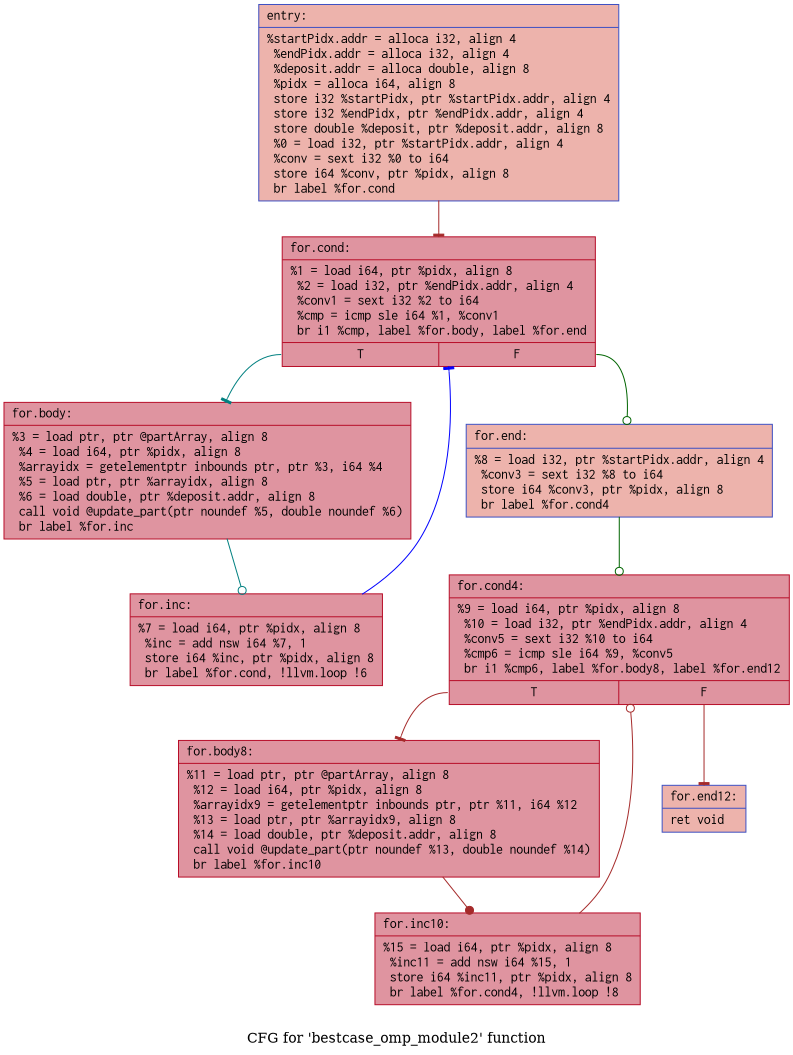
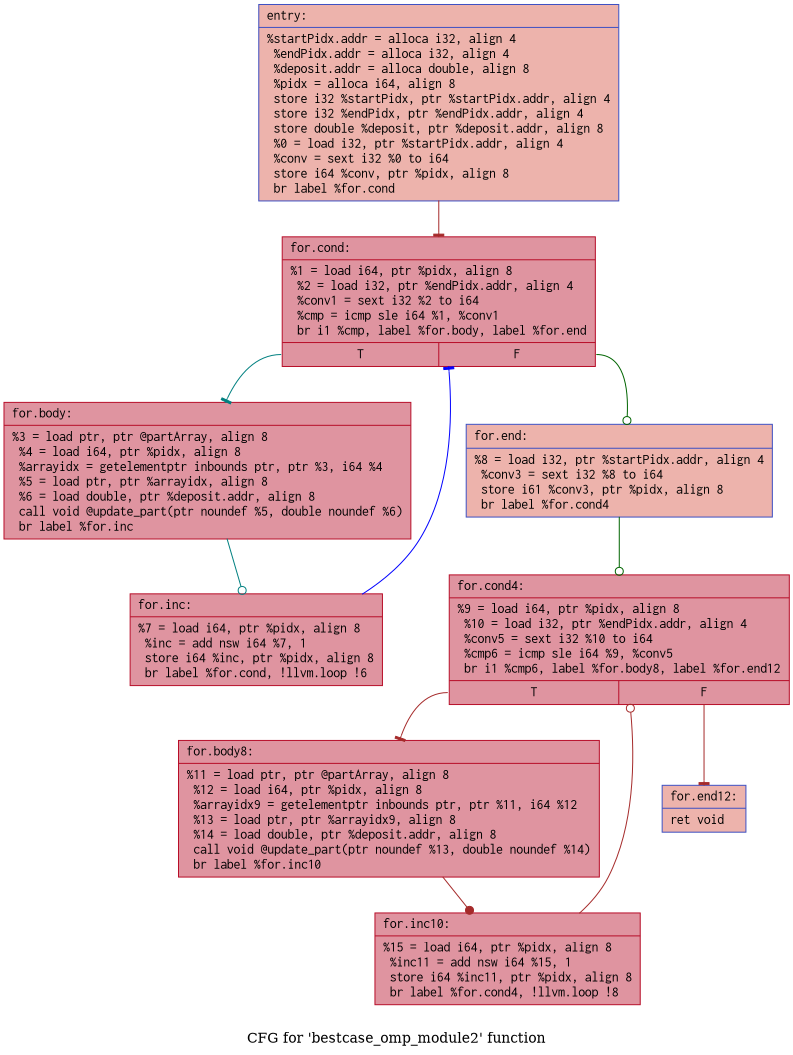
(599, 490) -> (599, 490)
